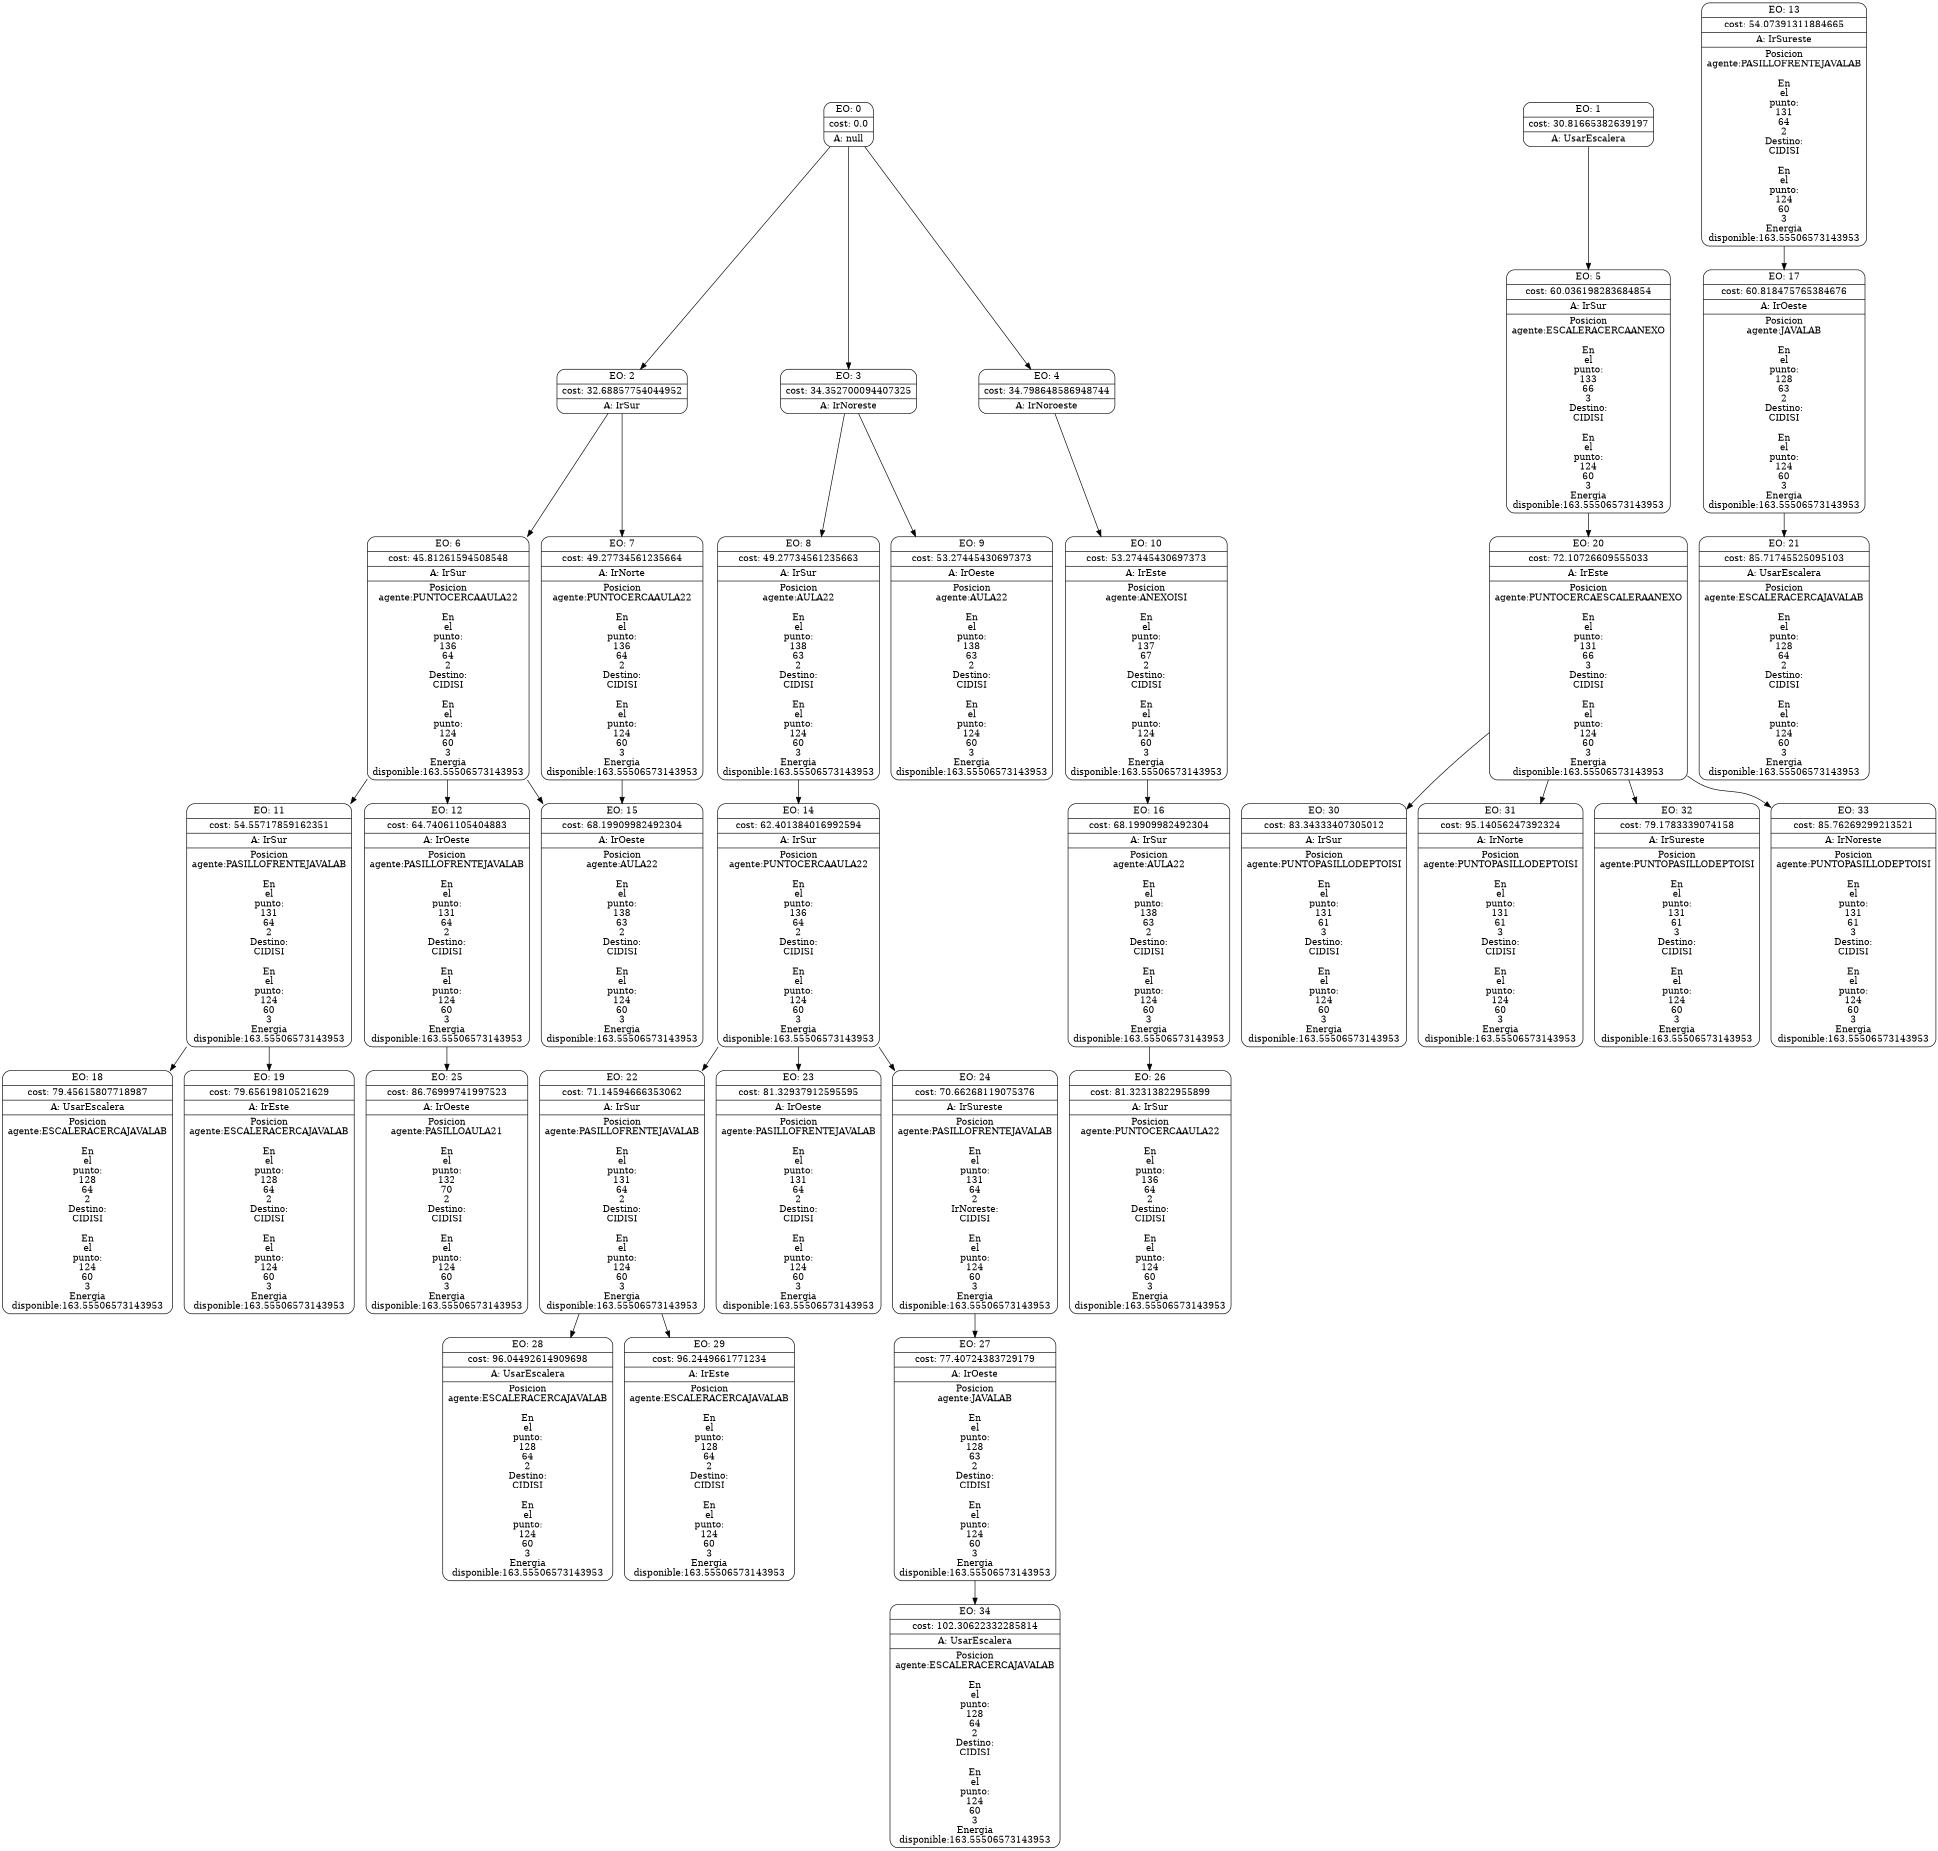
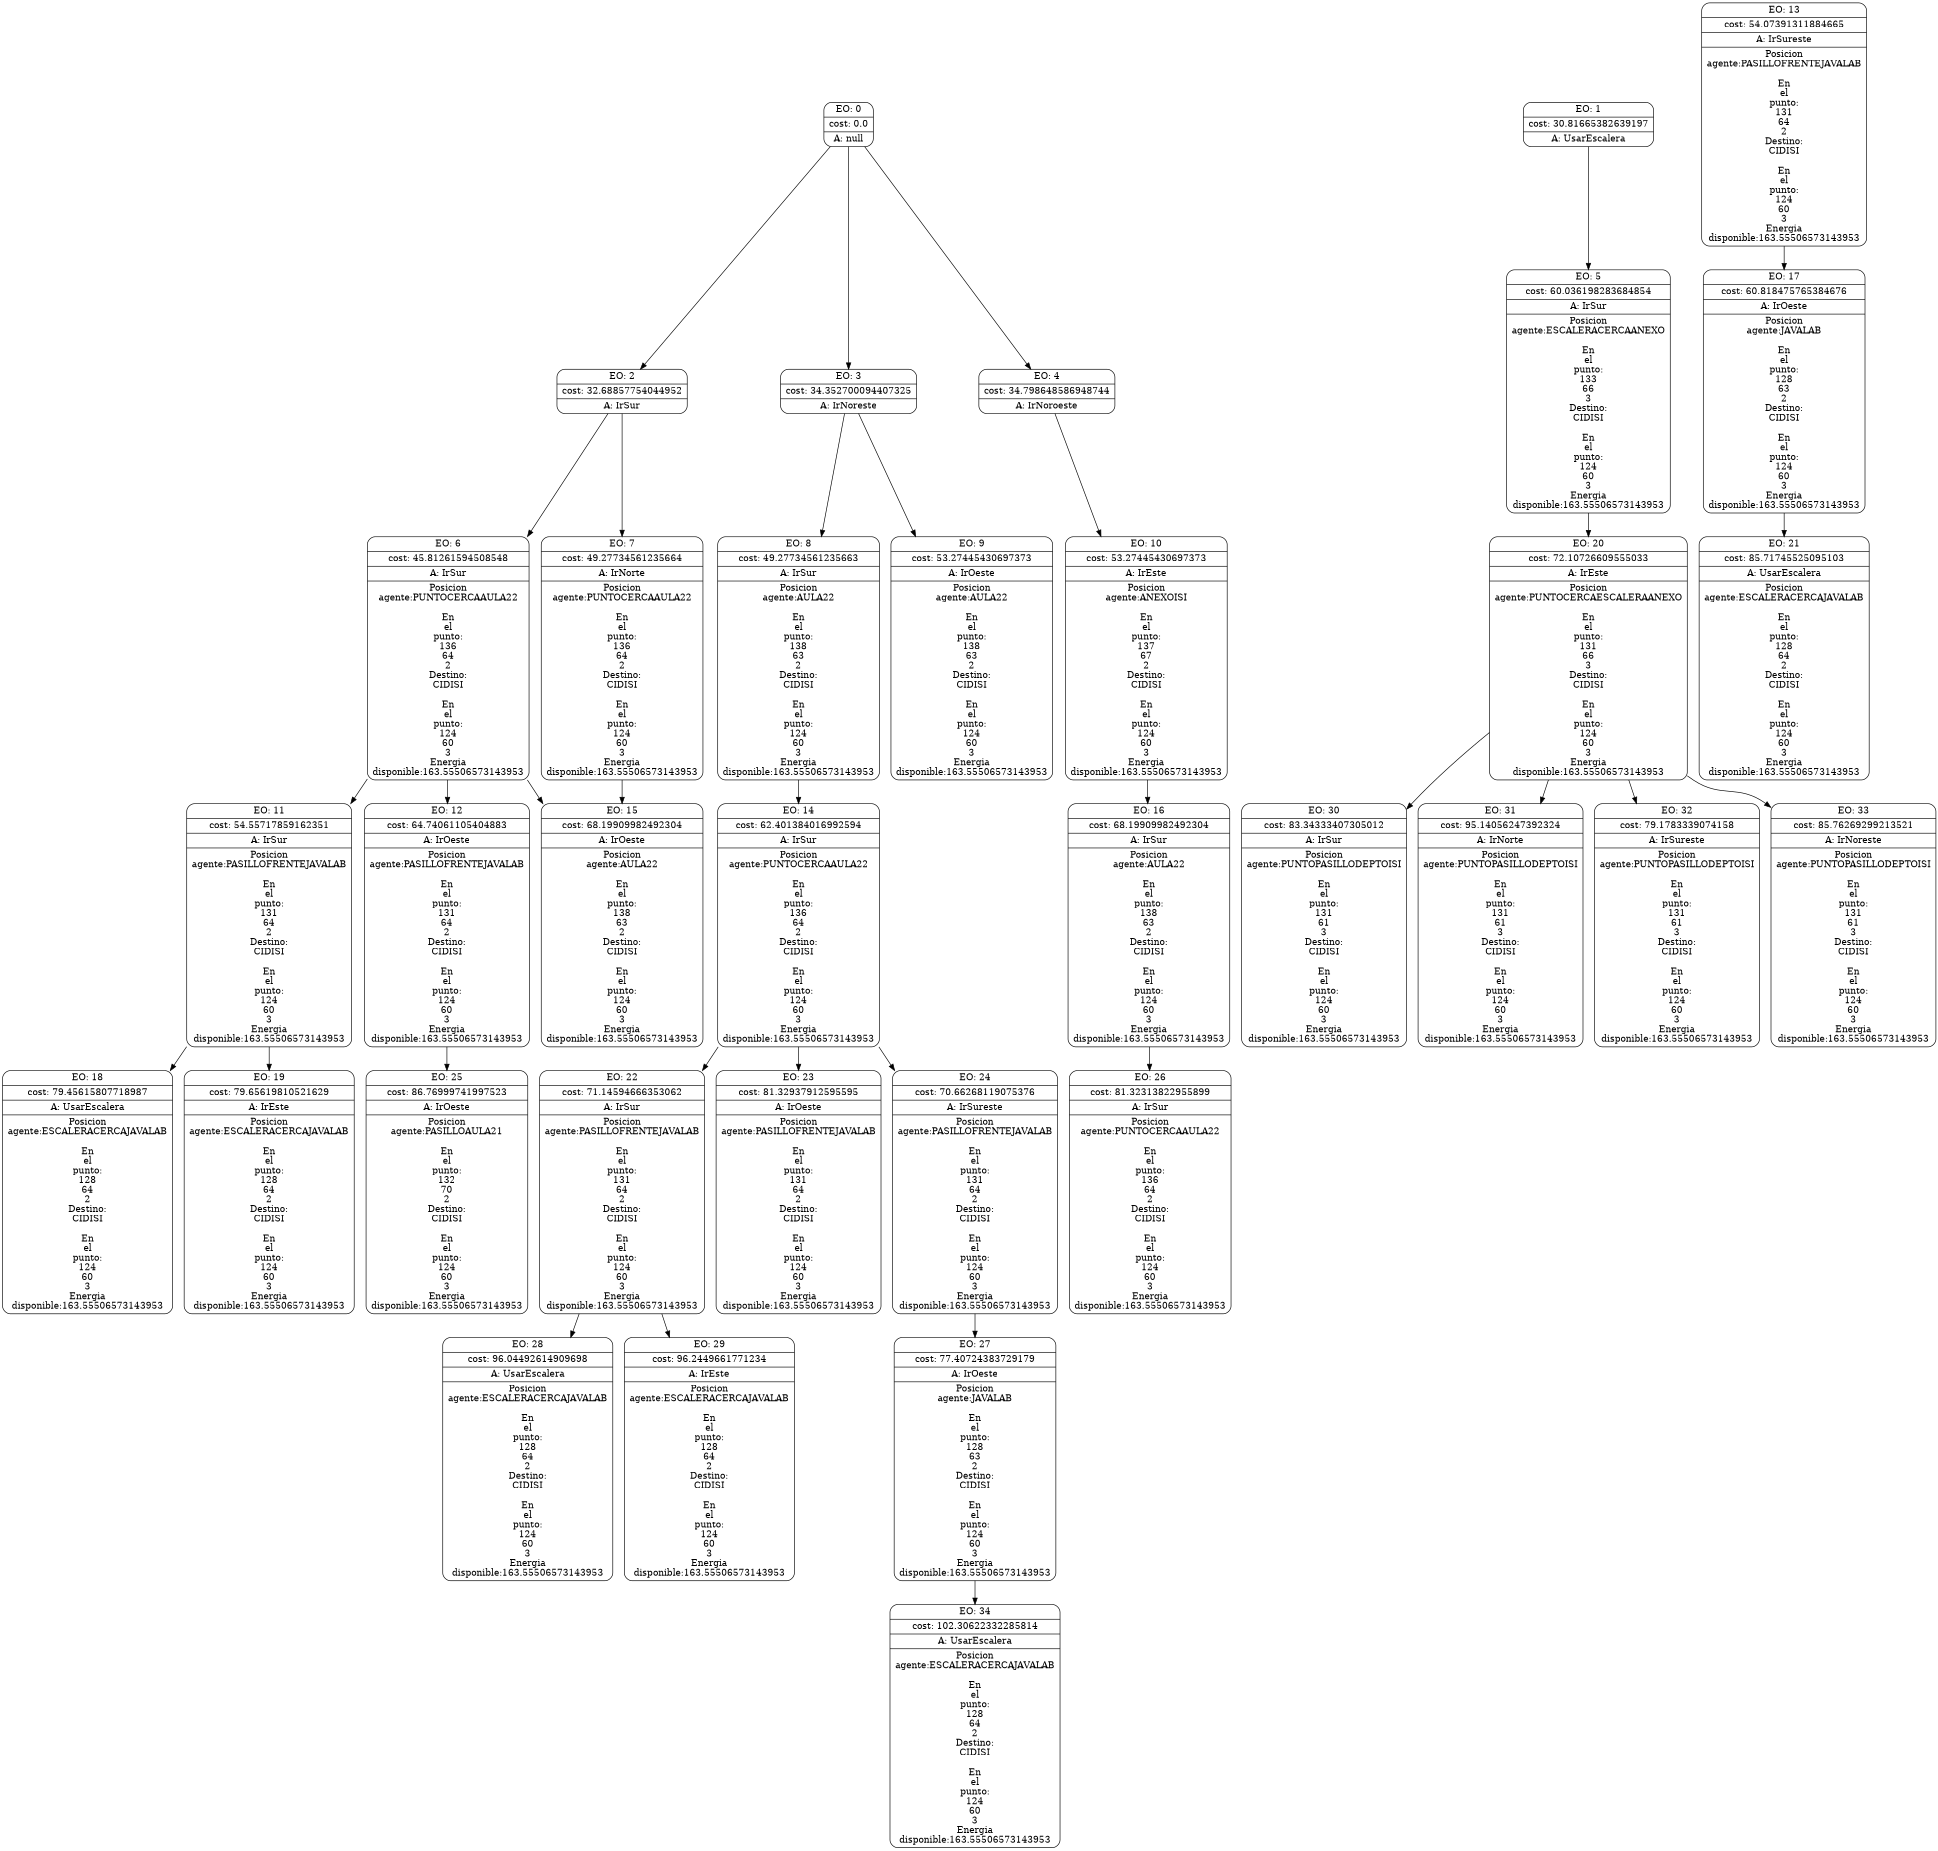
(975, 1209) -> (975, 1209)
